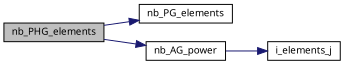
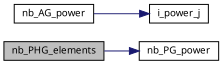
(186, 14) -> (179, 51)
(120, 42) -> none
(304, 51) -> (179, 14)
